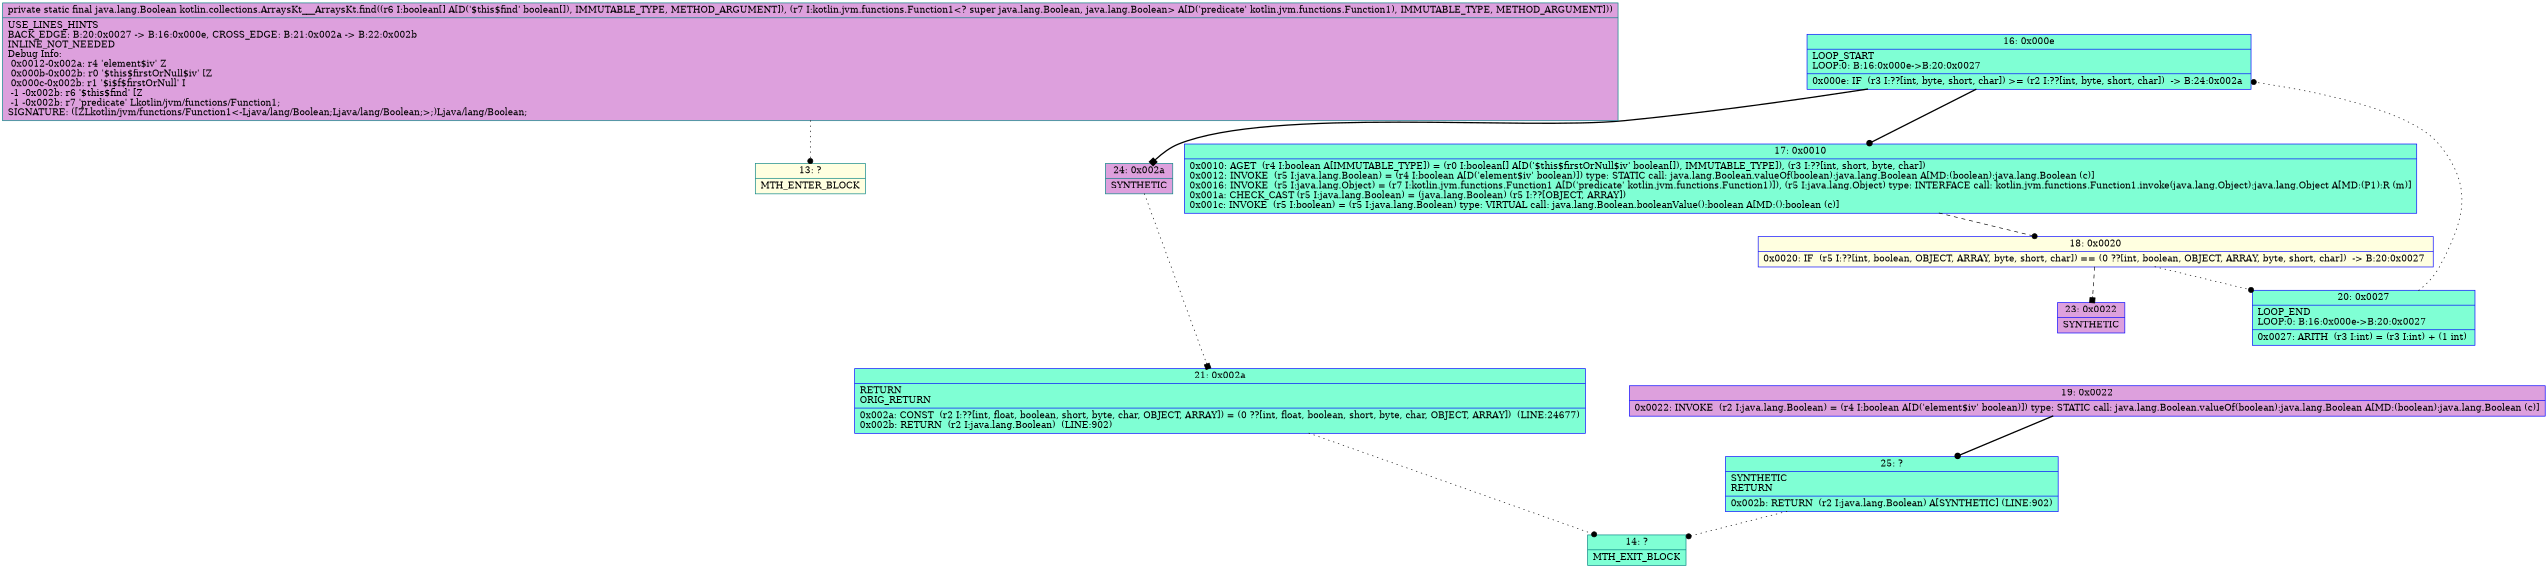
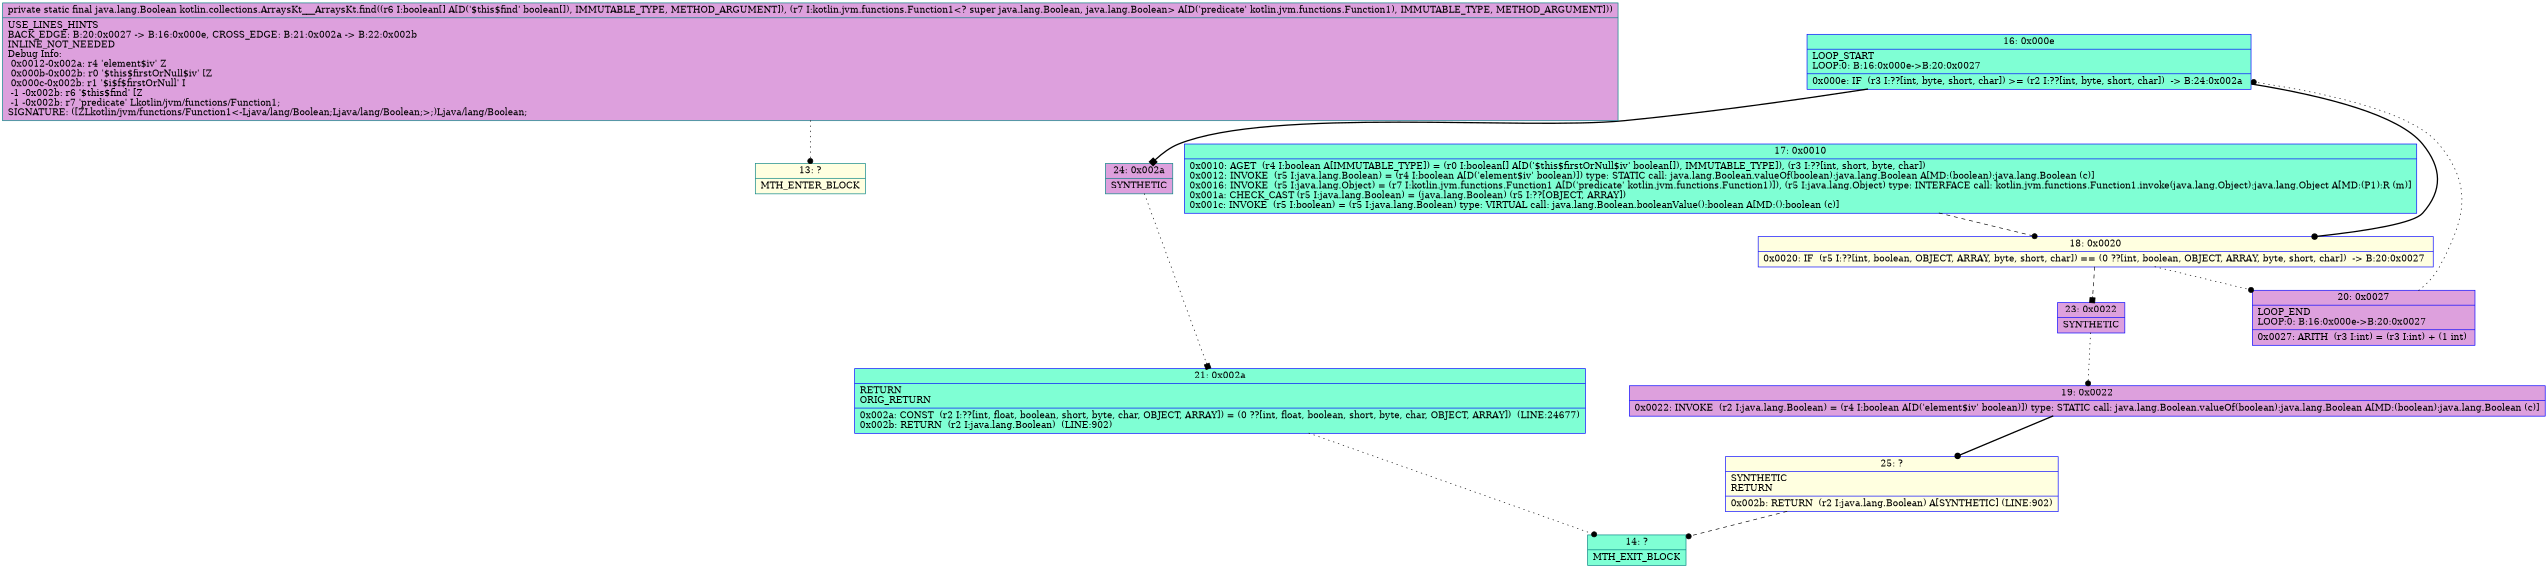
(1924, 116) -> (2423, 145)
(2364, 318) -> (2364, 318)
none -> (2089, 357)
(1892, 484) -> (1892, 484)
(1739, 524) -> (1739, 524)
